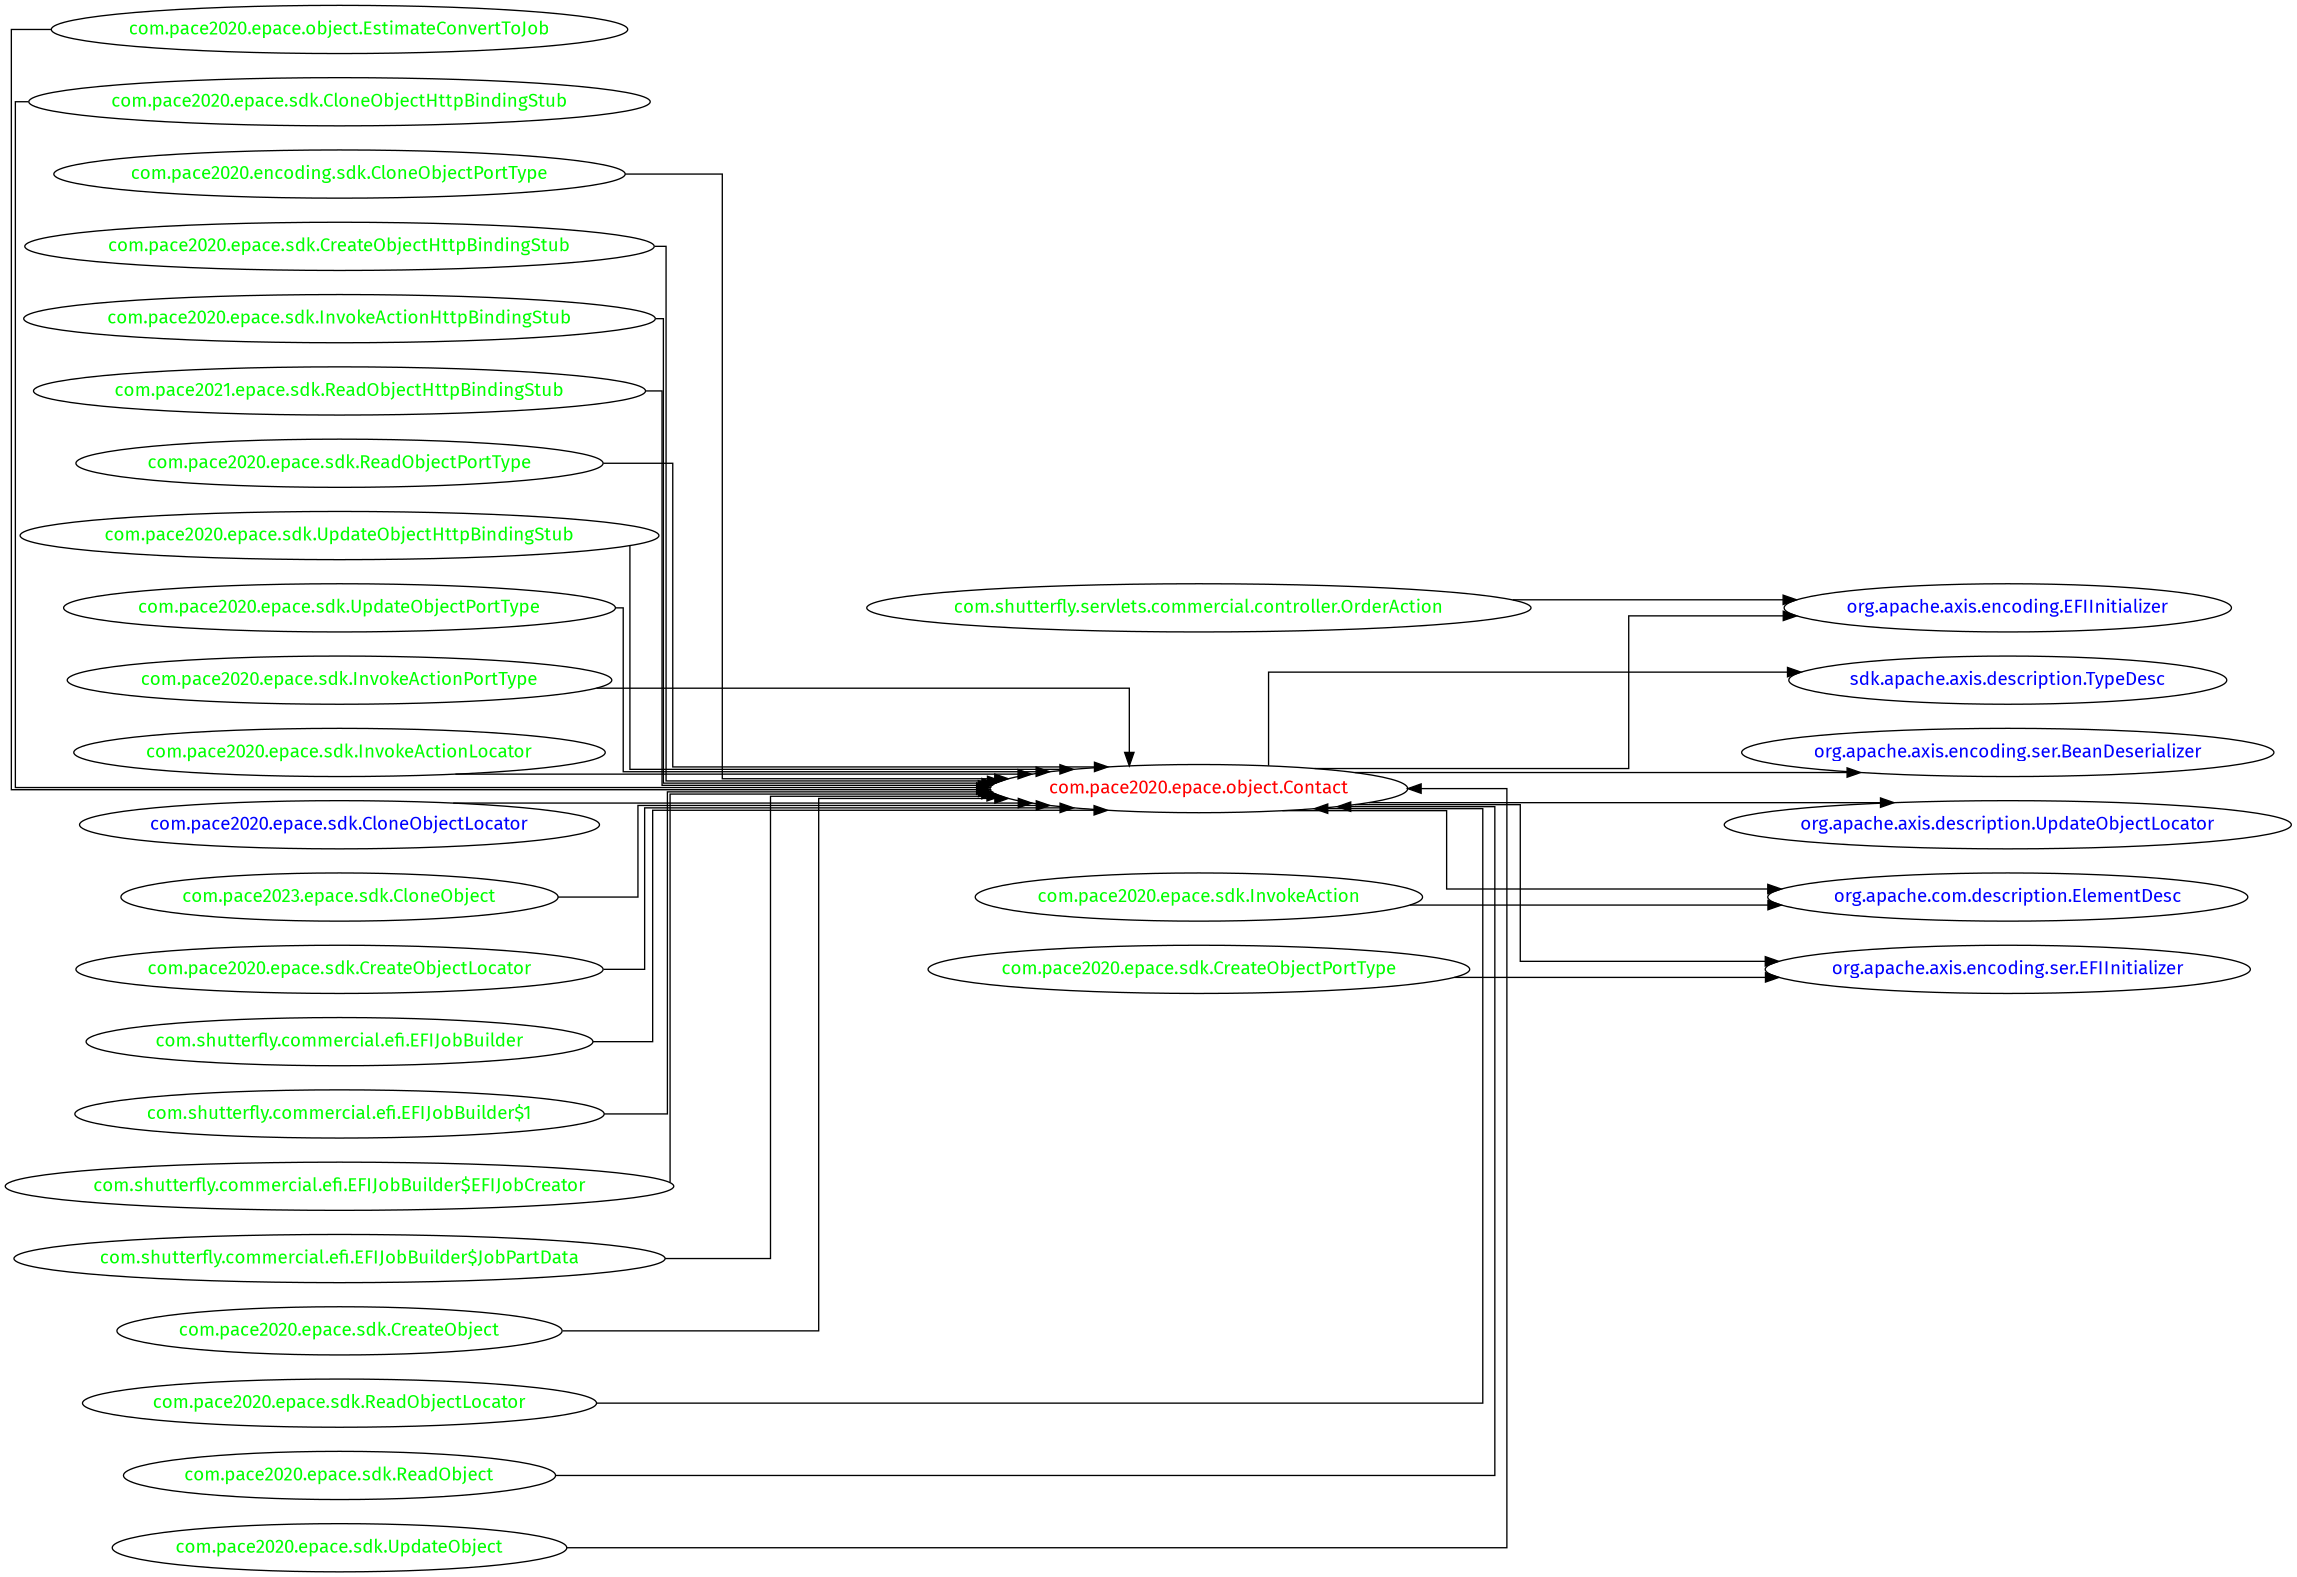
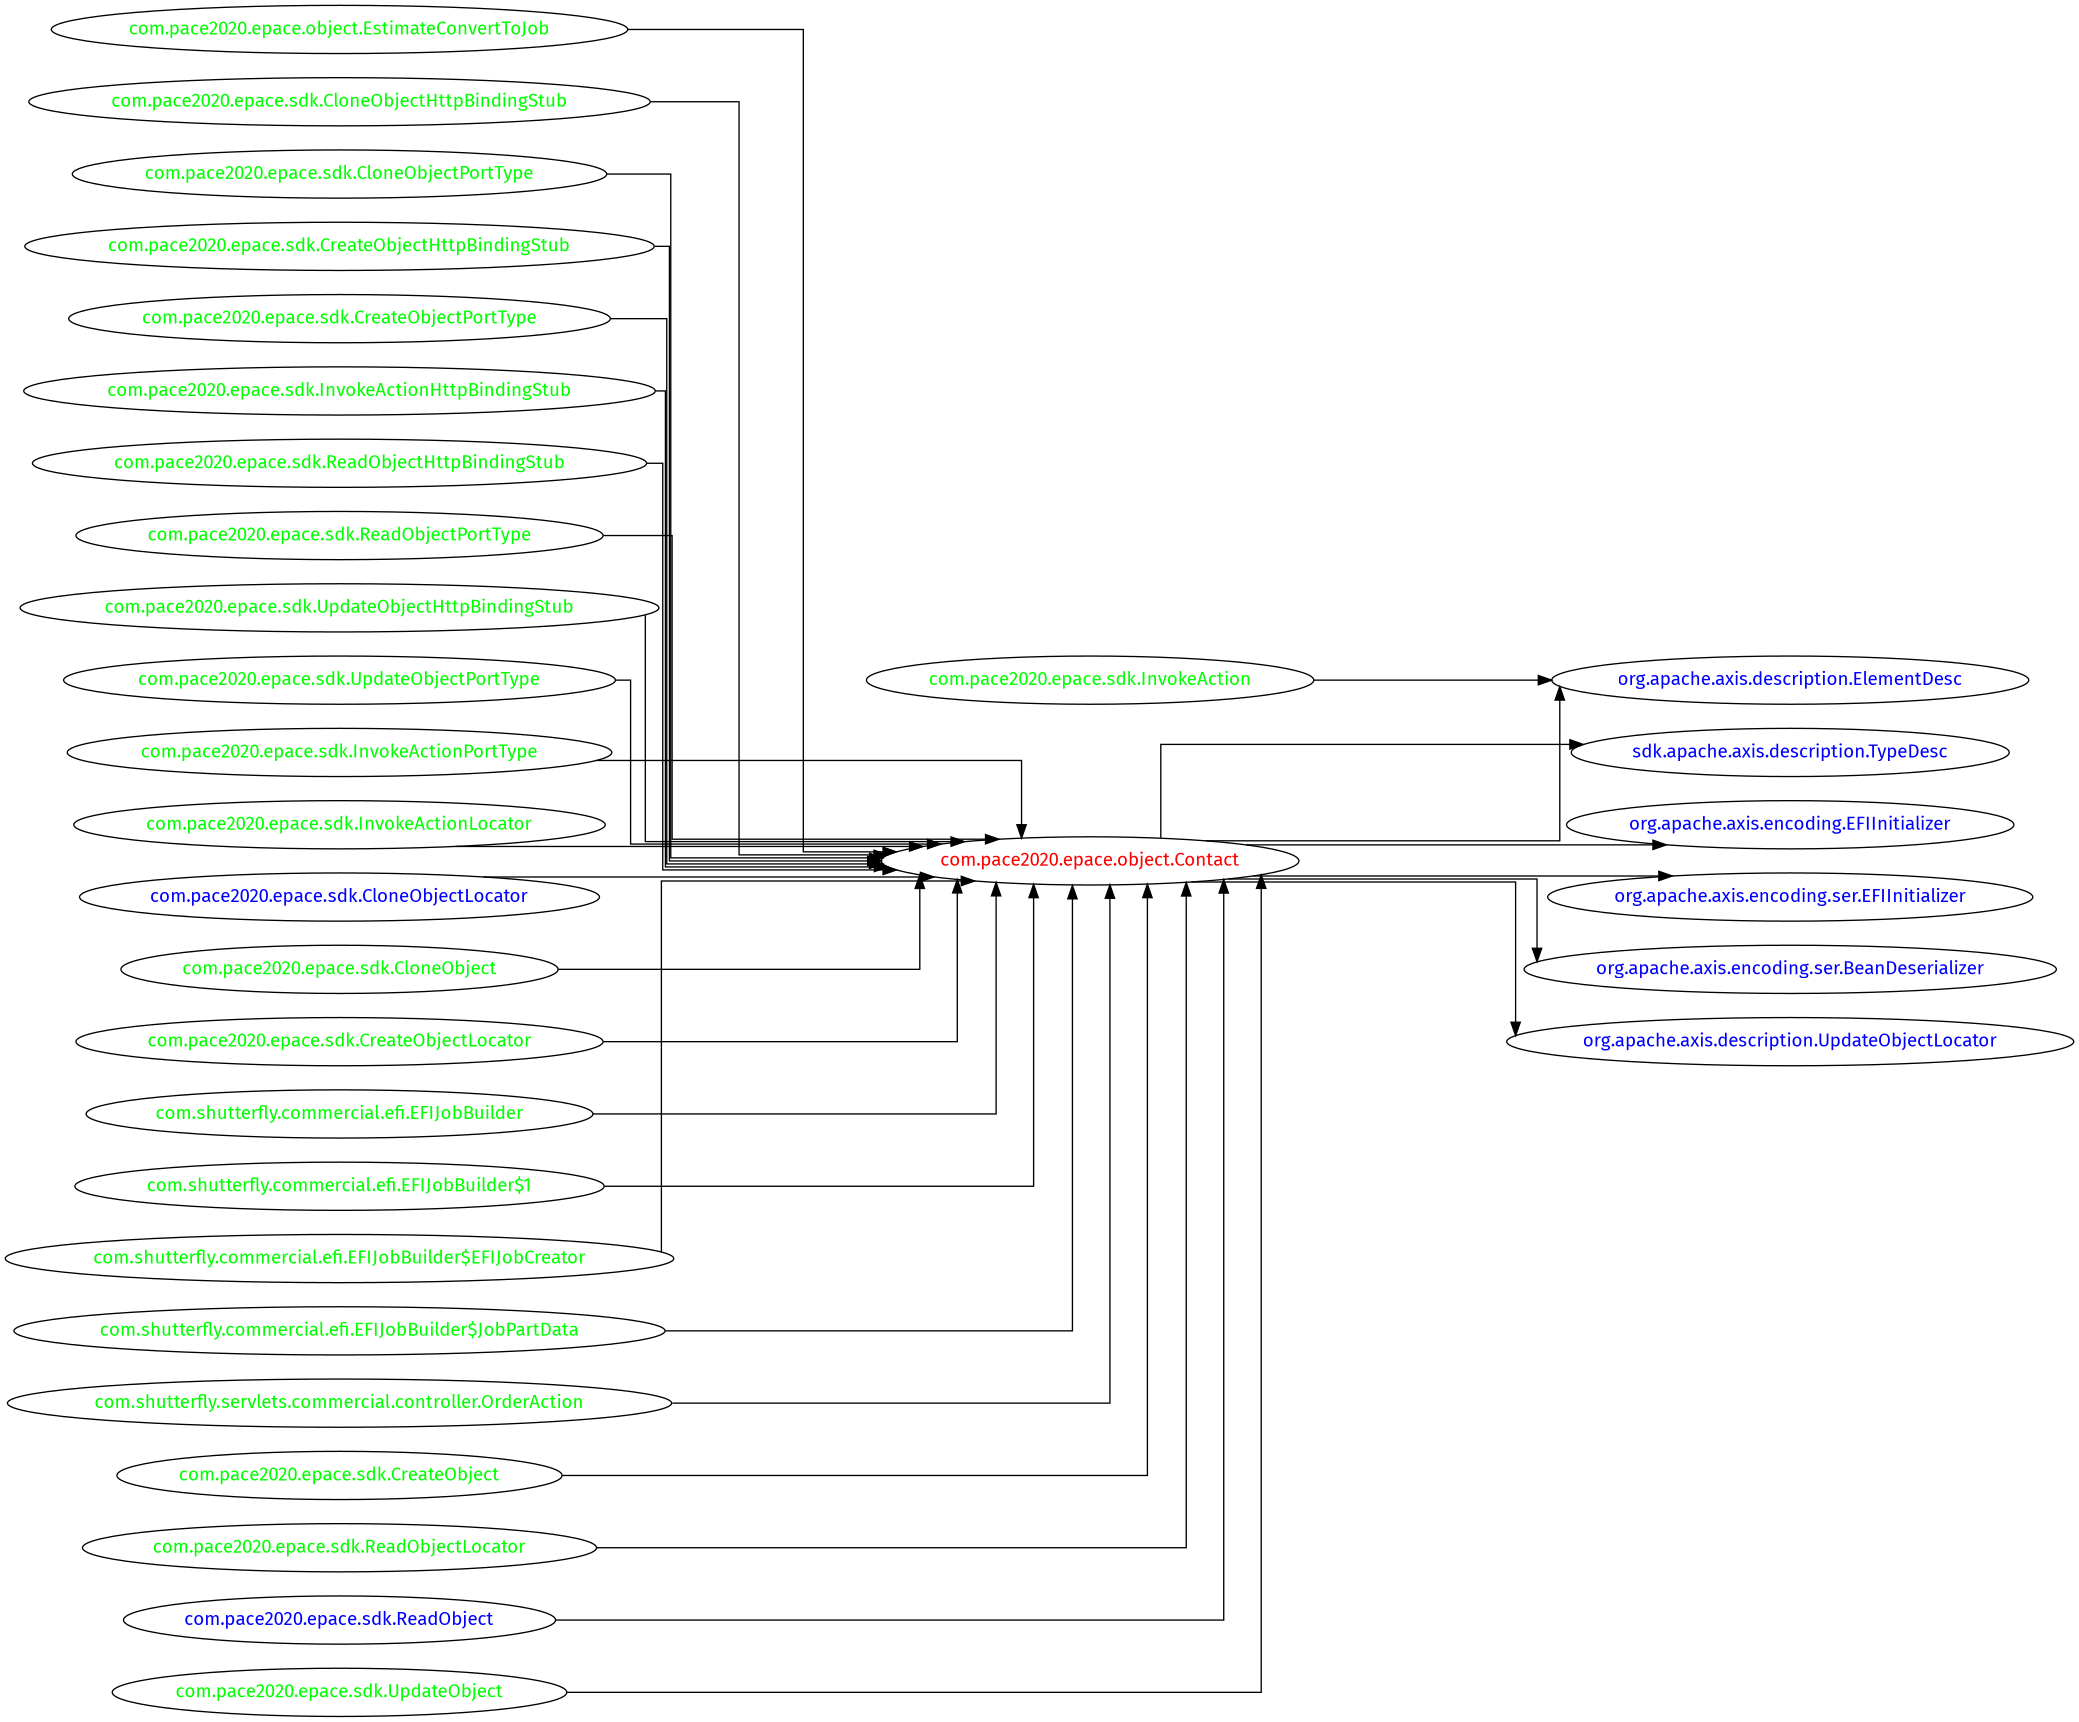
(340, 174) -> (340, 174)
(340, 391) -> (340, 463)
(1648, 600) -> (1110, 1369)
(340, 897) -> (340, 969)
(2008, 897) -> (1790, 680)
(1610, 977) -> (667, 664)
(340, 1475) -> (340, 1620)
